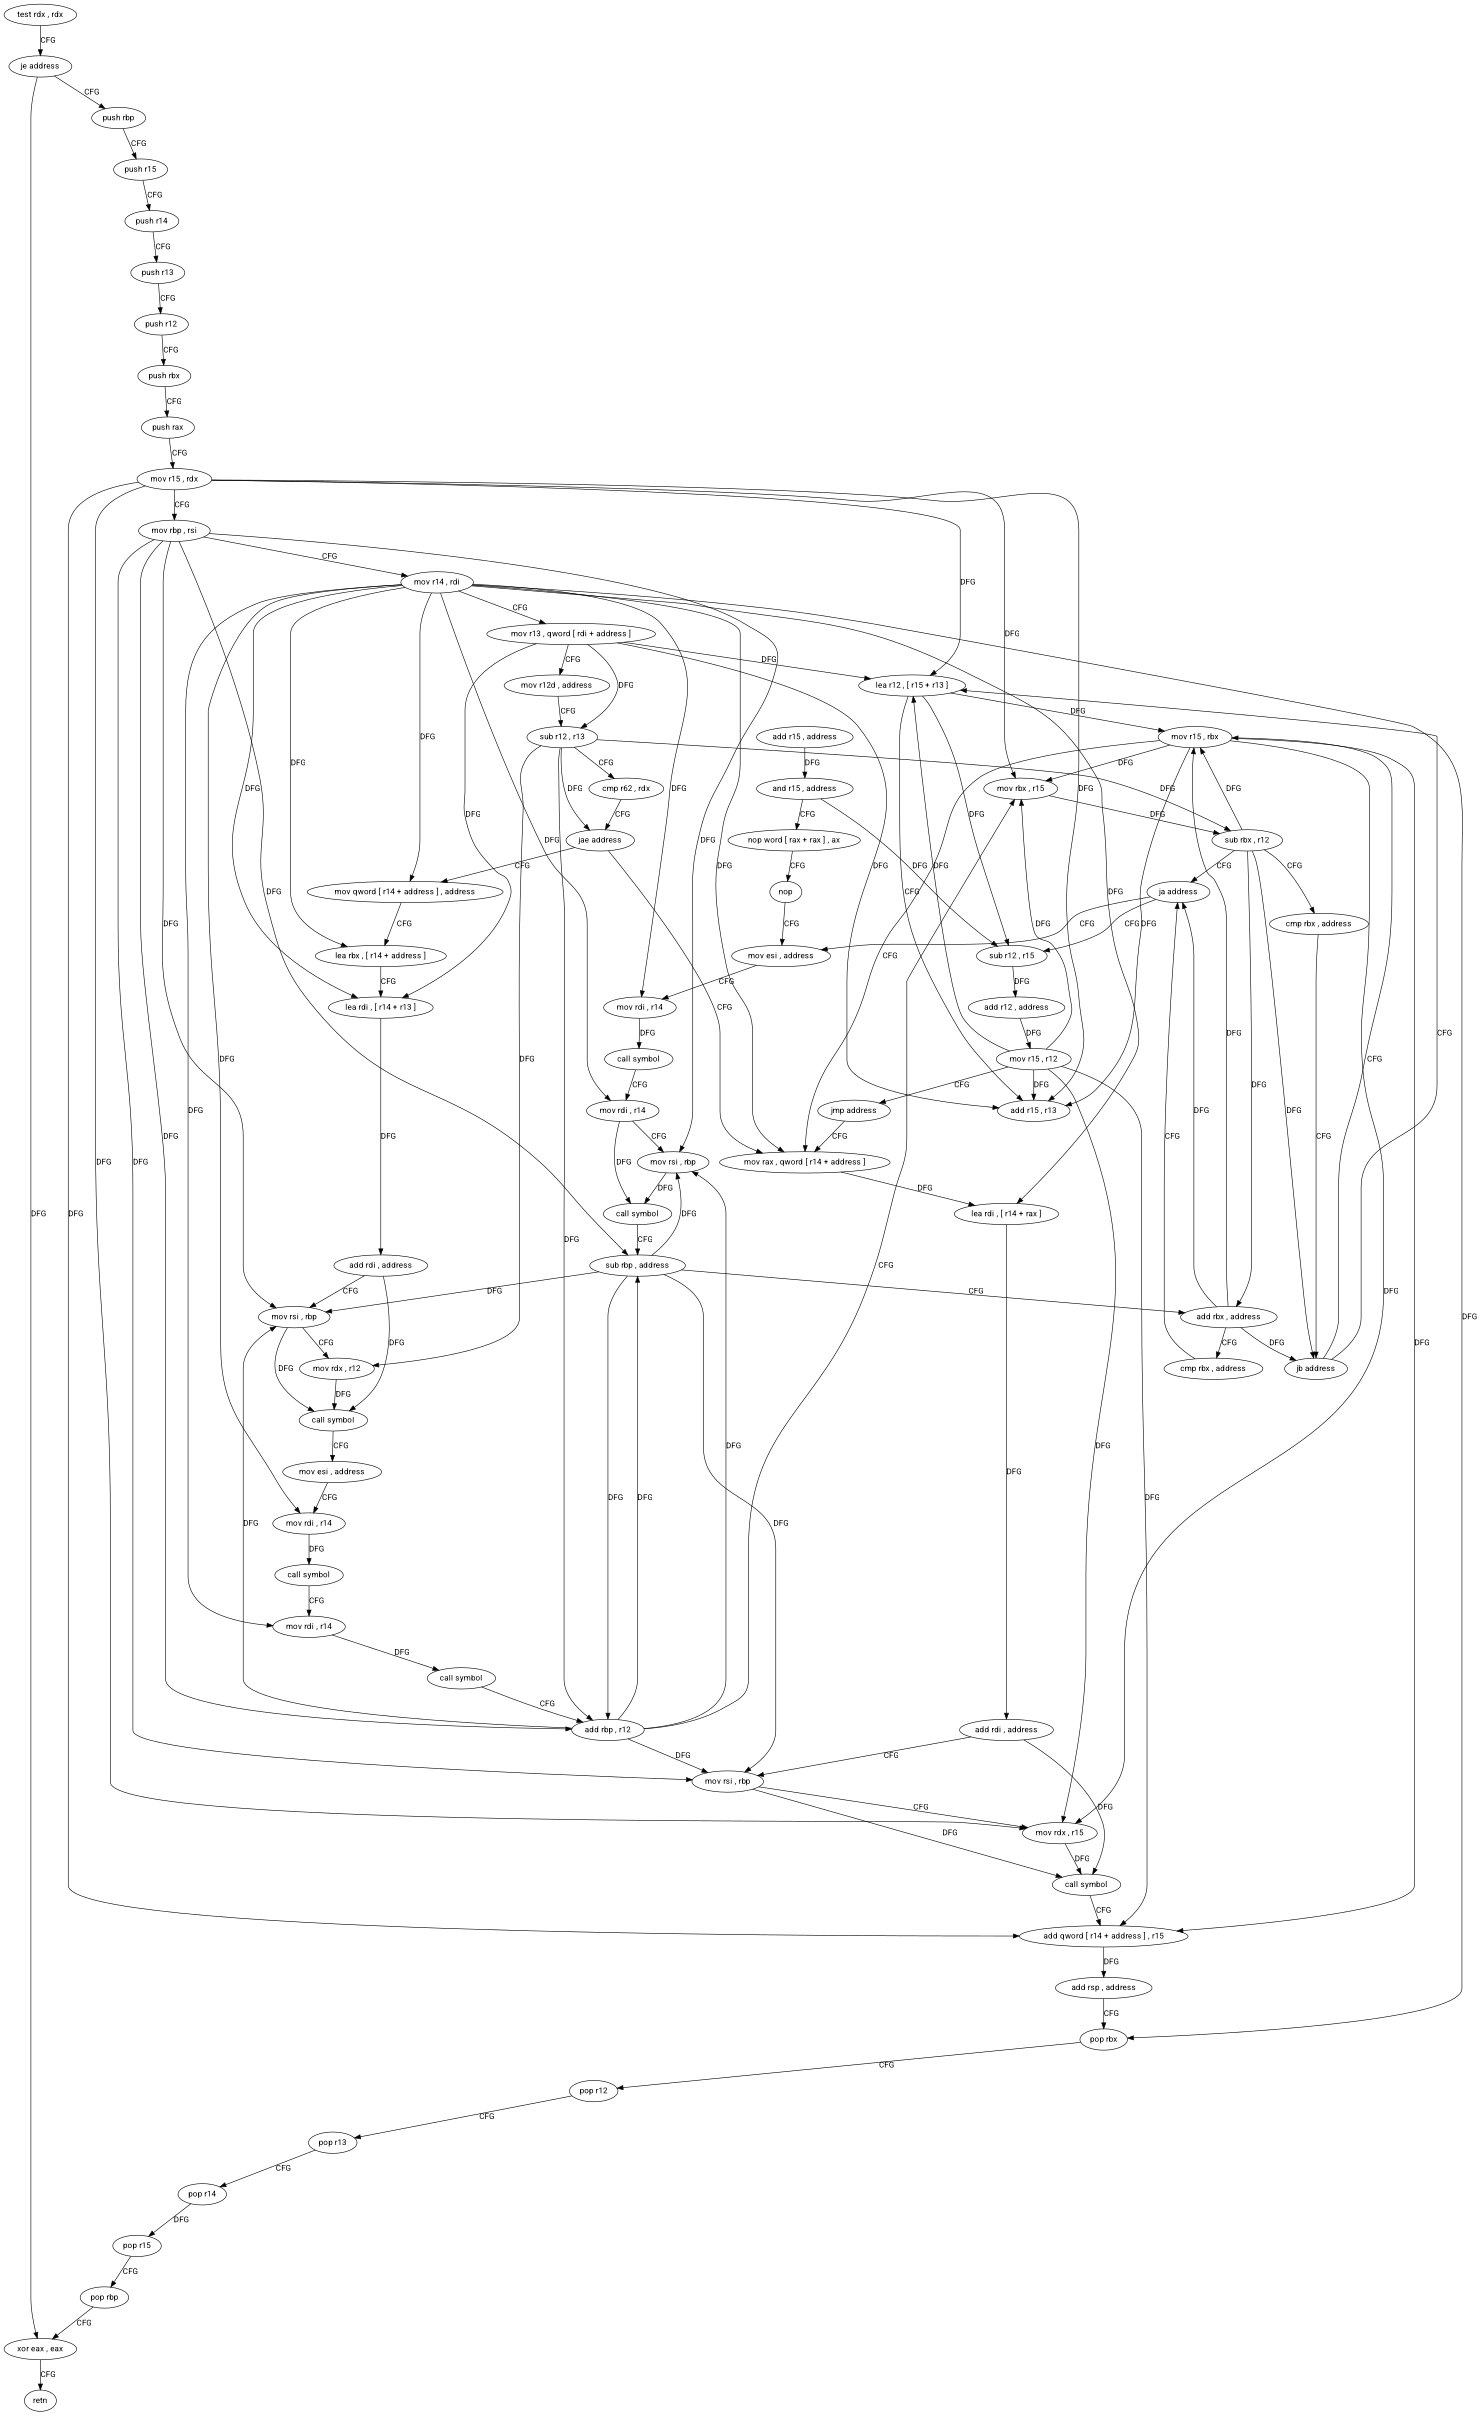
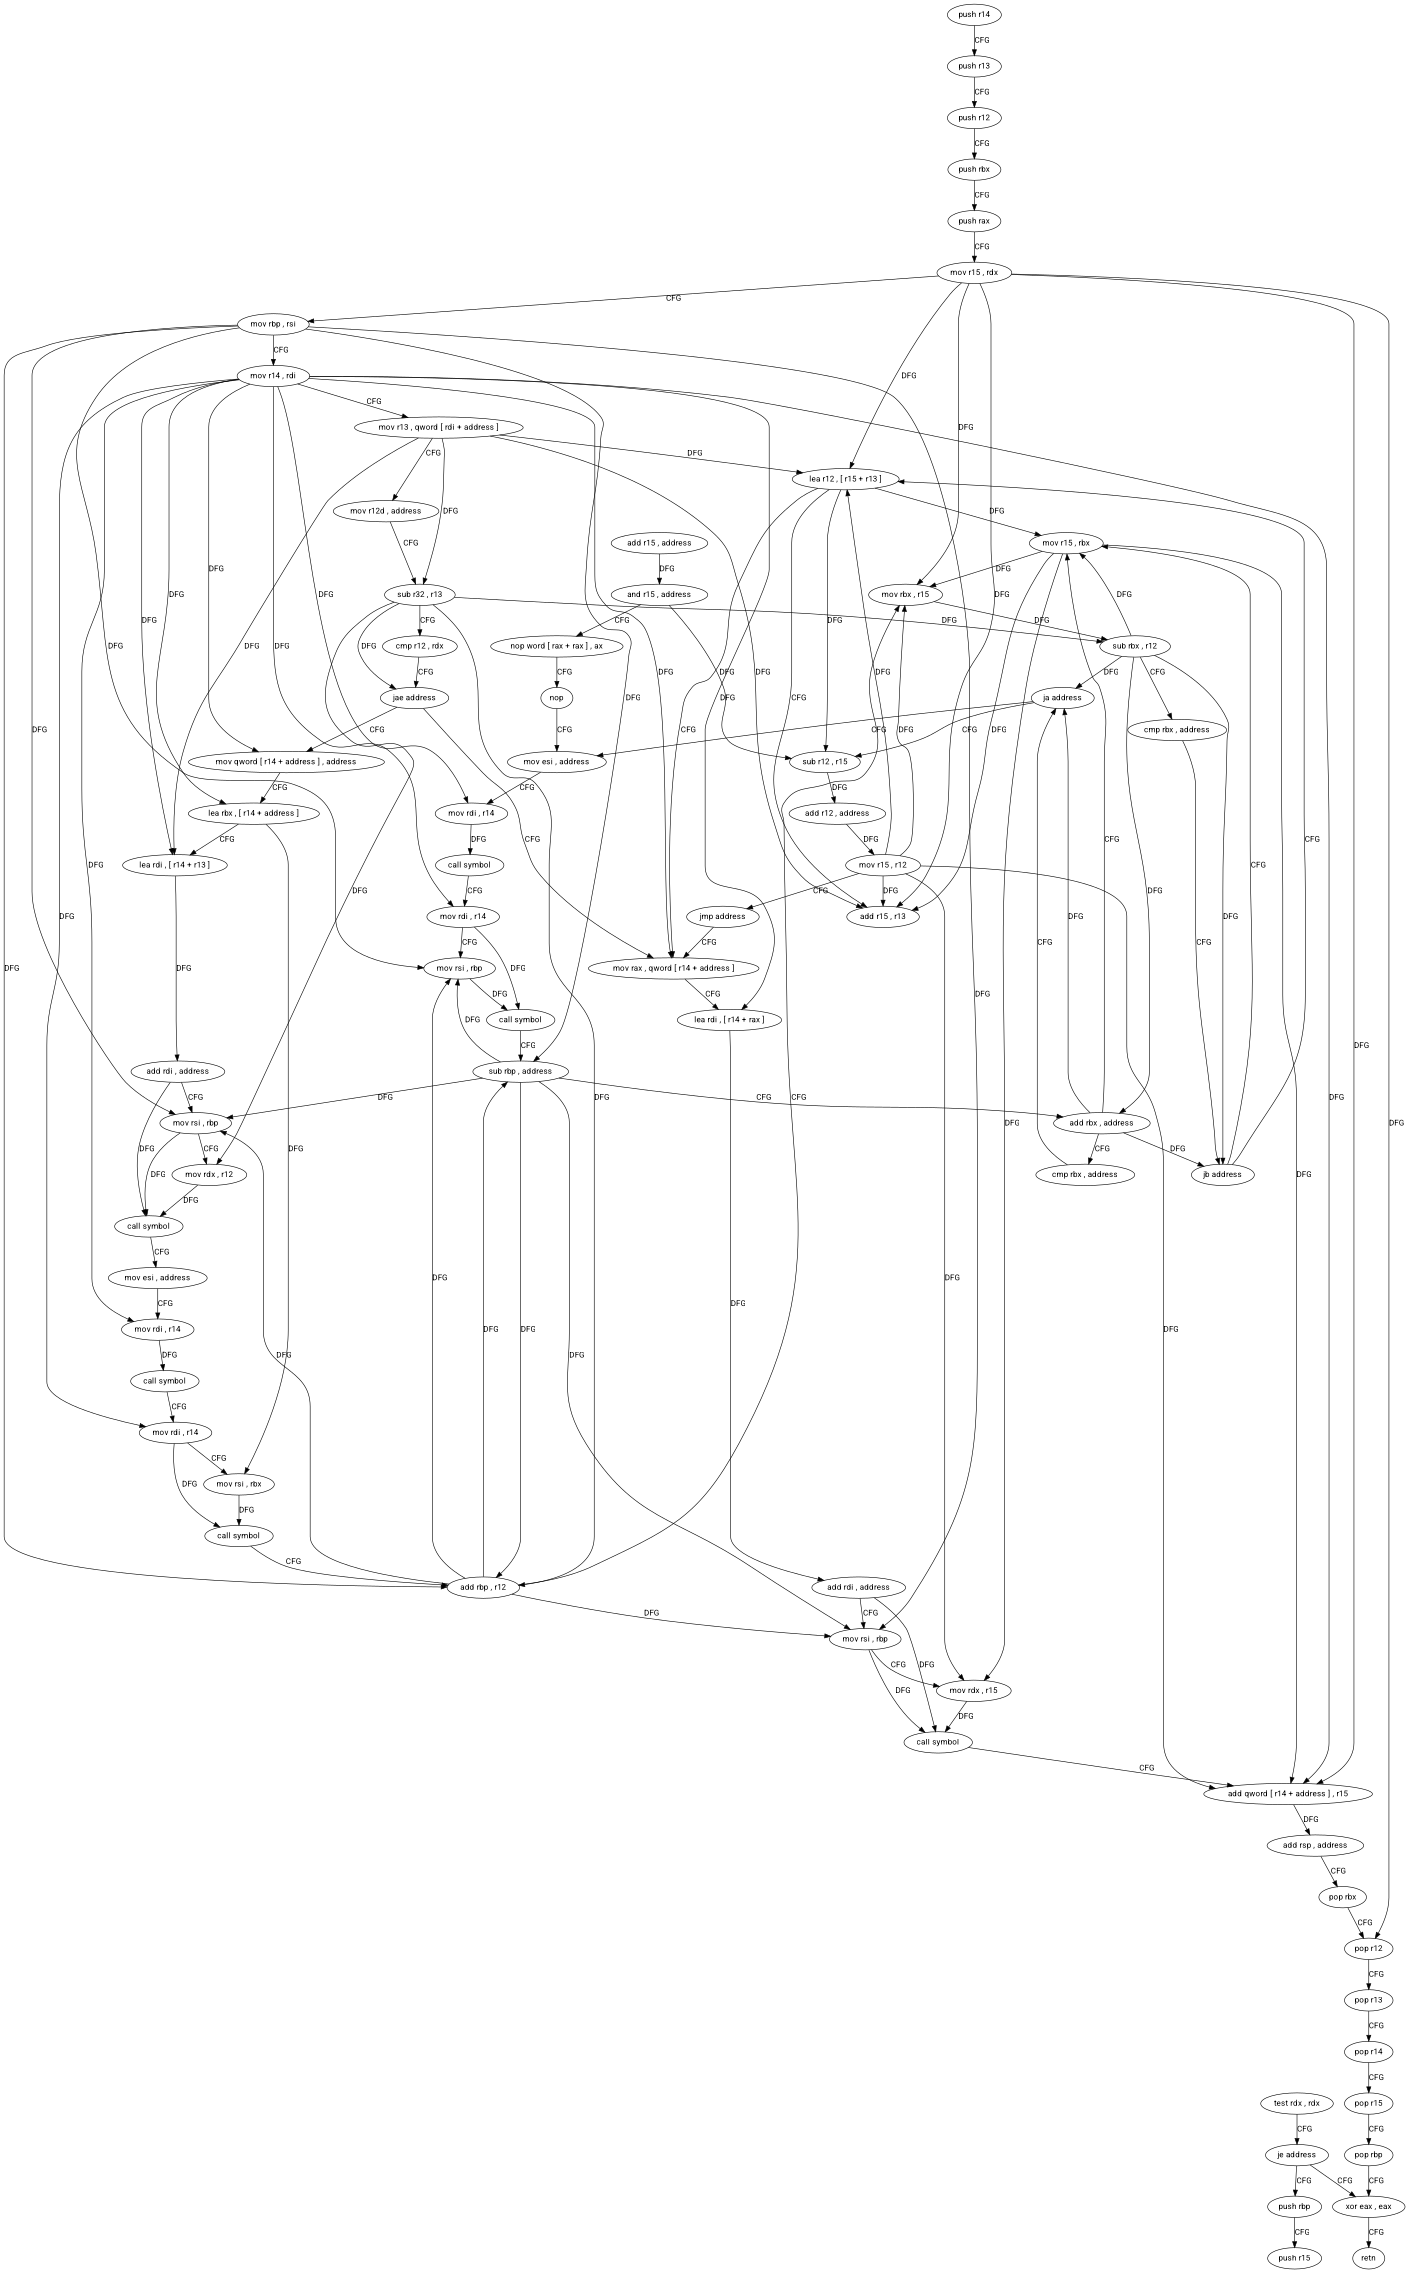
(146, 192) -> none
(562, 737) -> (420, 595)
(626, 789) -> (420, 646)
(1224, 866) -> (1112, 672)
(927, 876) -> (687, 695)
(1235, 1033) -> (1112, 839)
(1462, 1040) -> (1327, 647)
(926, 1188) -> (713, 994)
(39, 1214) -> (1345, 2181)
none -> (239, 1484)
(110, 1577) -> (1389, 936)
(182, 2220) -> (1377, 2078)
